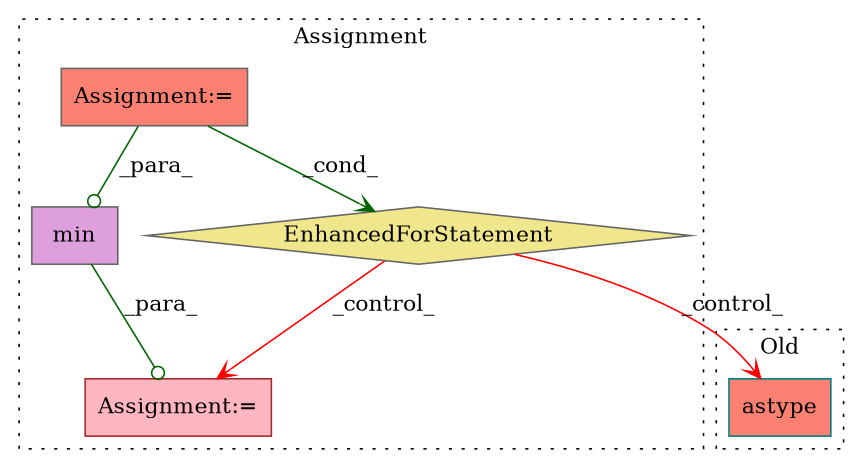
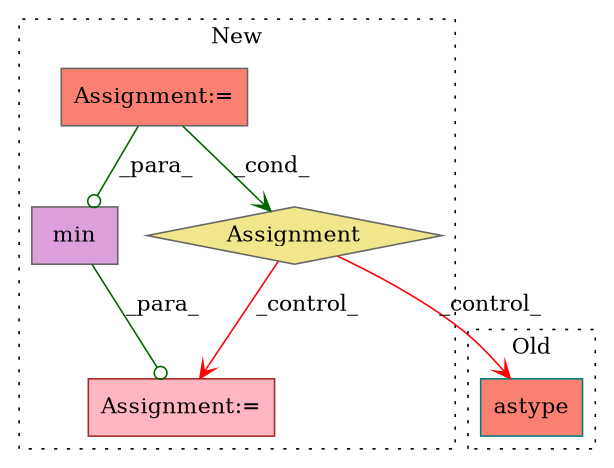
(361, 37) -> (237, 37)
(419, 236) -> (294, 236)
